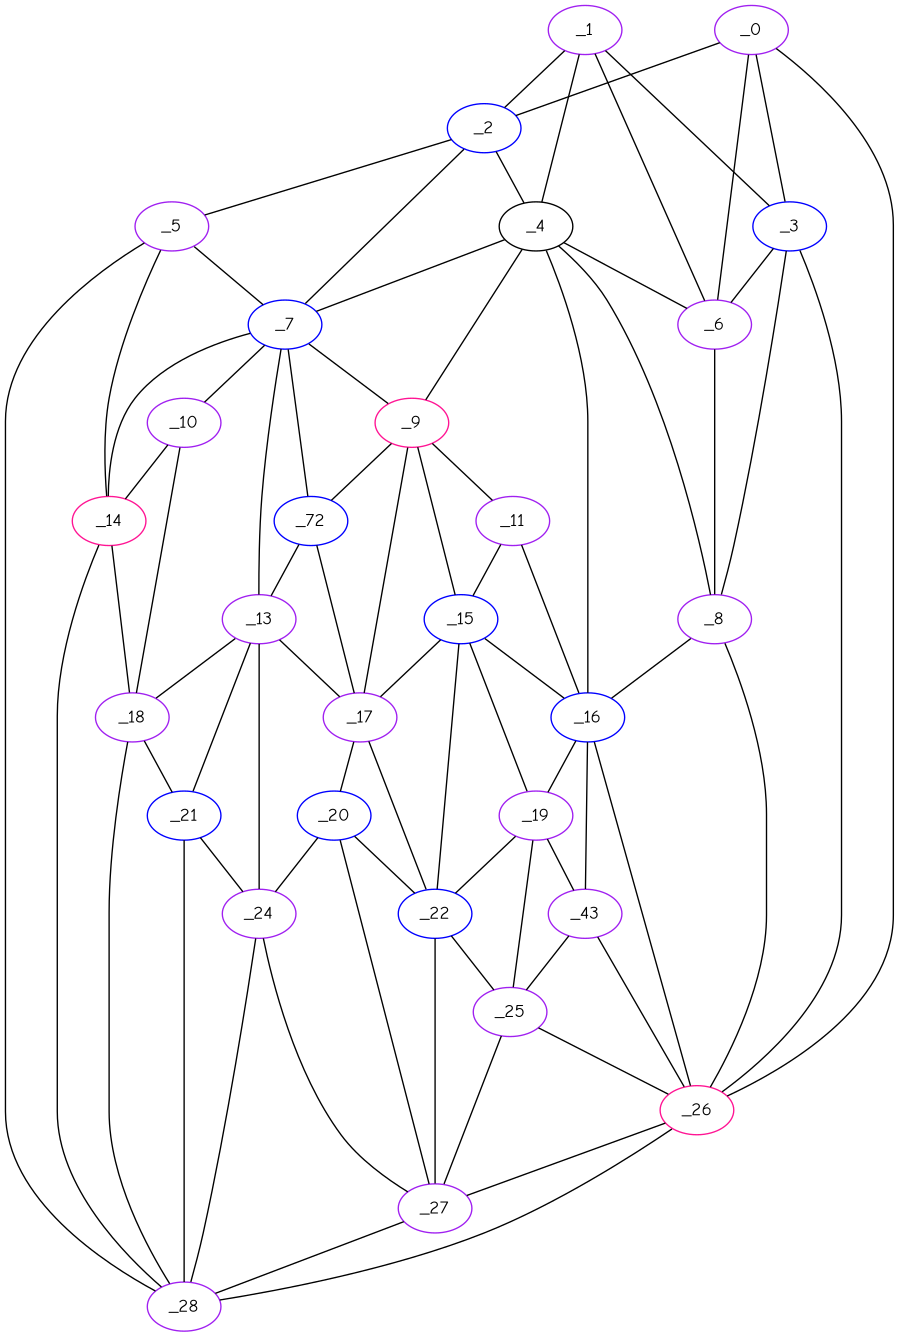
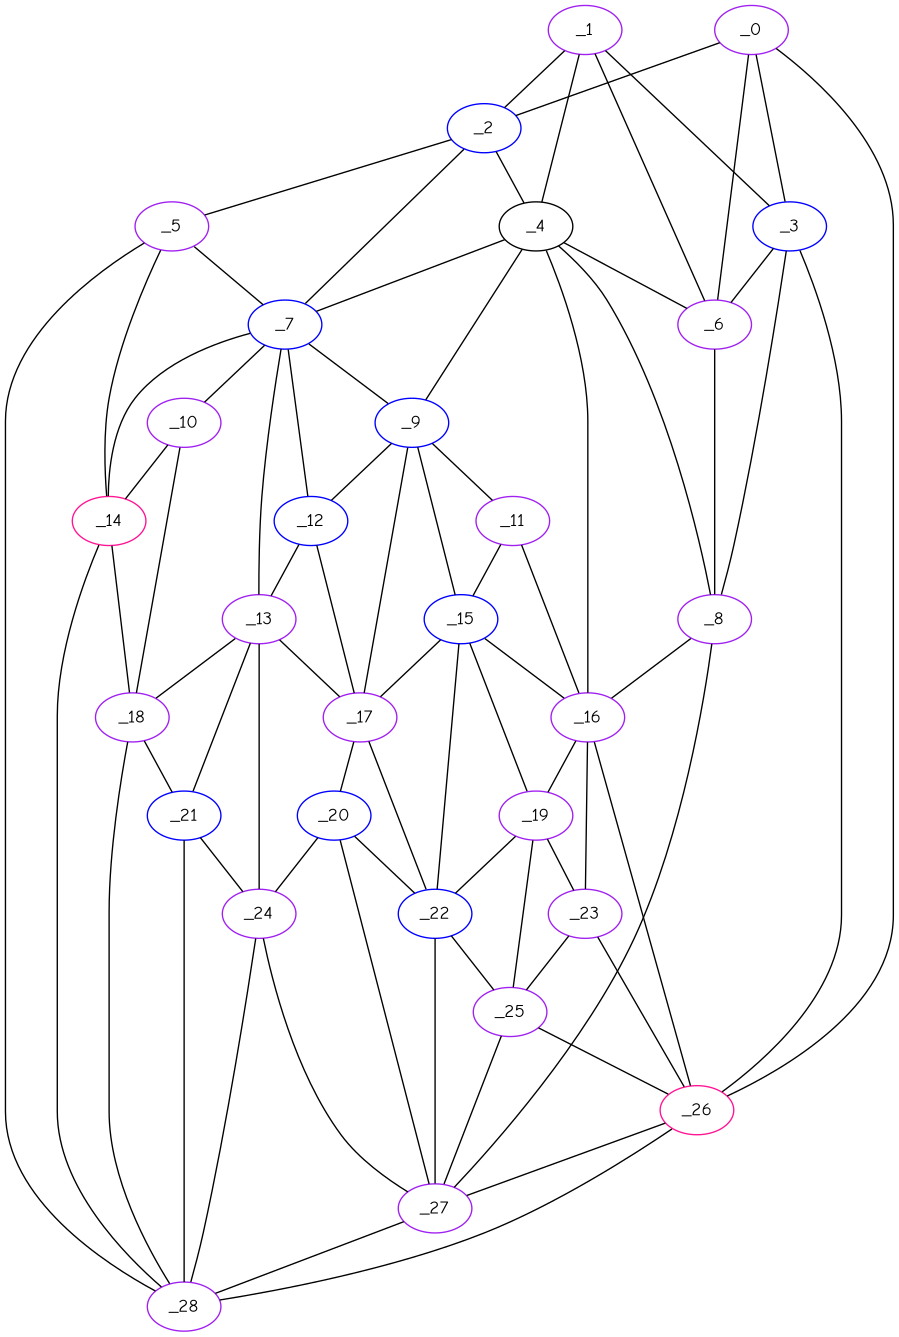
(412, 423) -> (412, 423)
(311, 521) -> (311, 521)
(588, 717) -> (588, 717)
(767, 868) -> (634, 940)
(585, 914) -> (585, 914)
